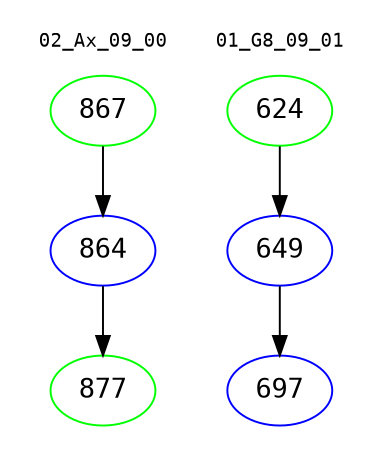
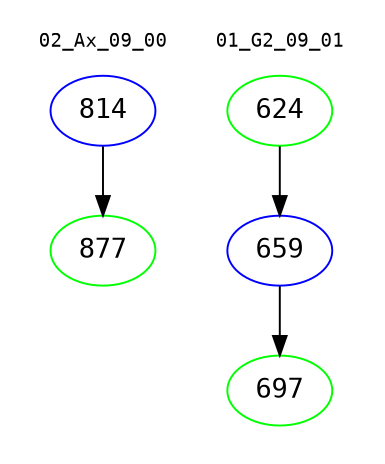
(281, 42) -> (281, 42)
(103, 111) -> none
(103, 251) -> (103, 111)
(280, 251) -> (280, 251)
(280, 391) -> (280, 391)
